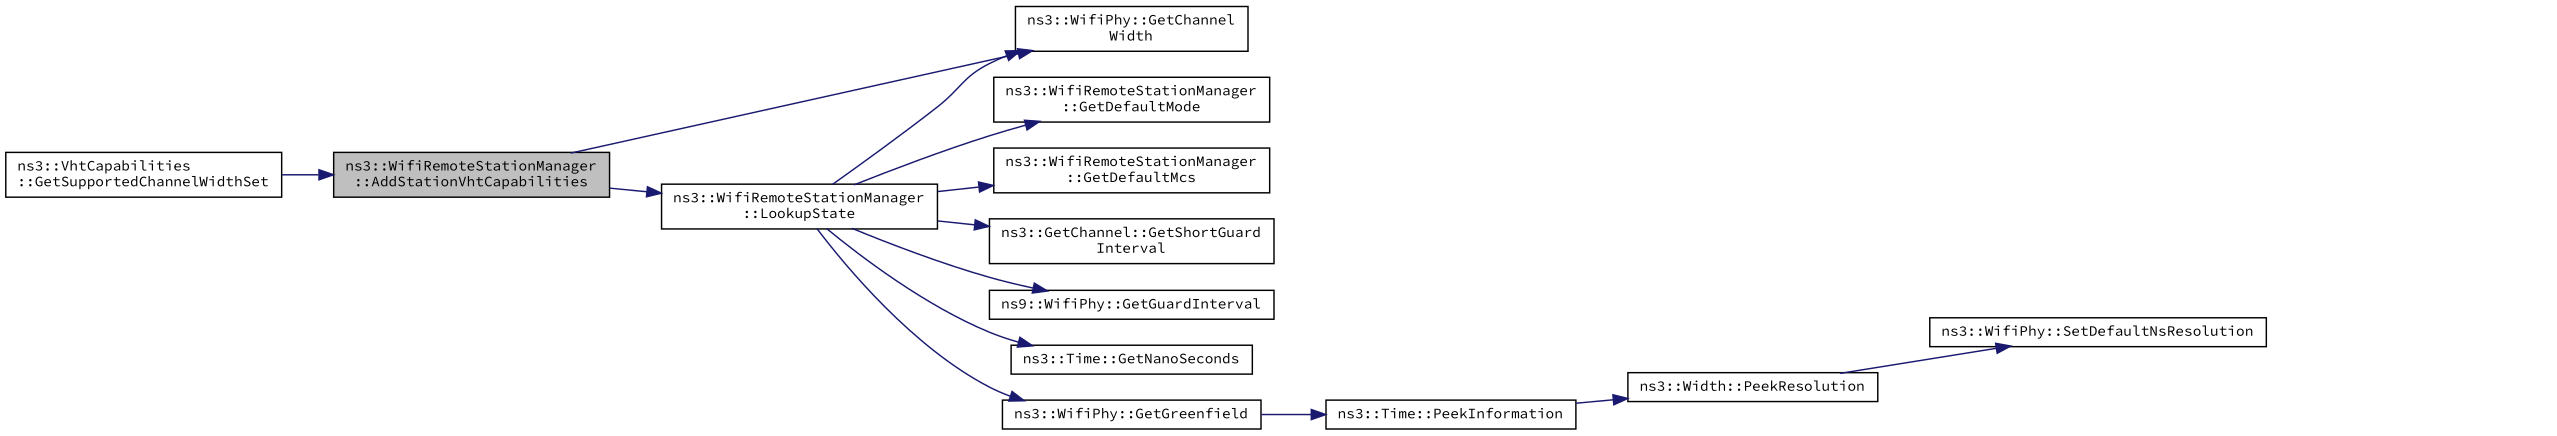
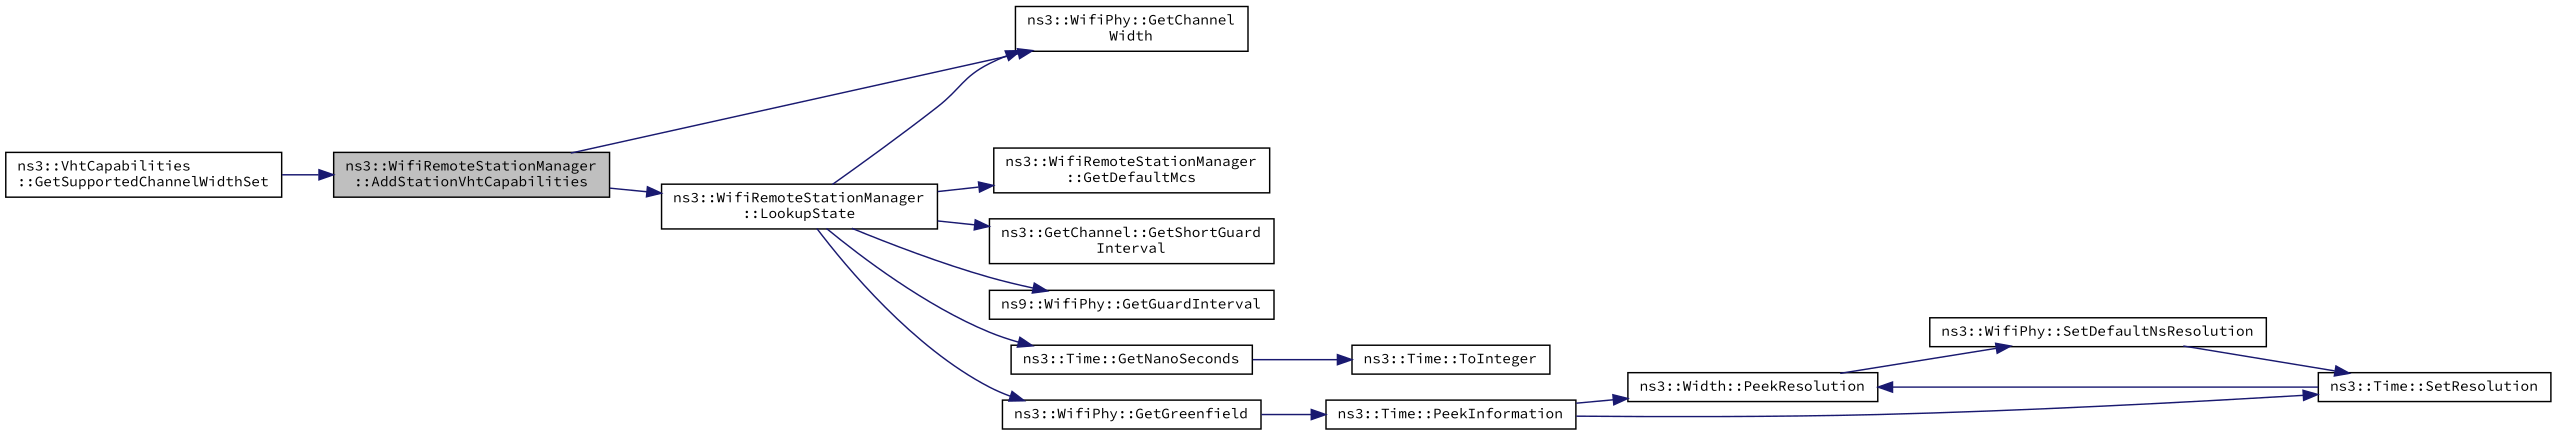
(1132, 100) -> none
none -> (1451, 360)
none -> (2435, 387)
